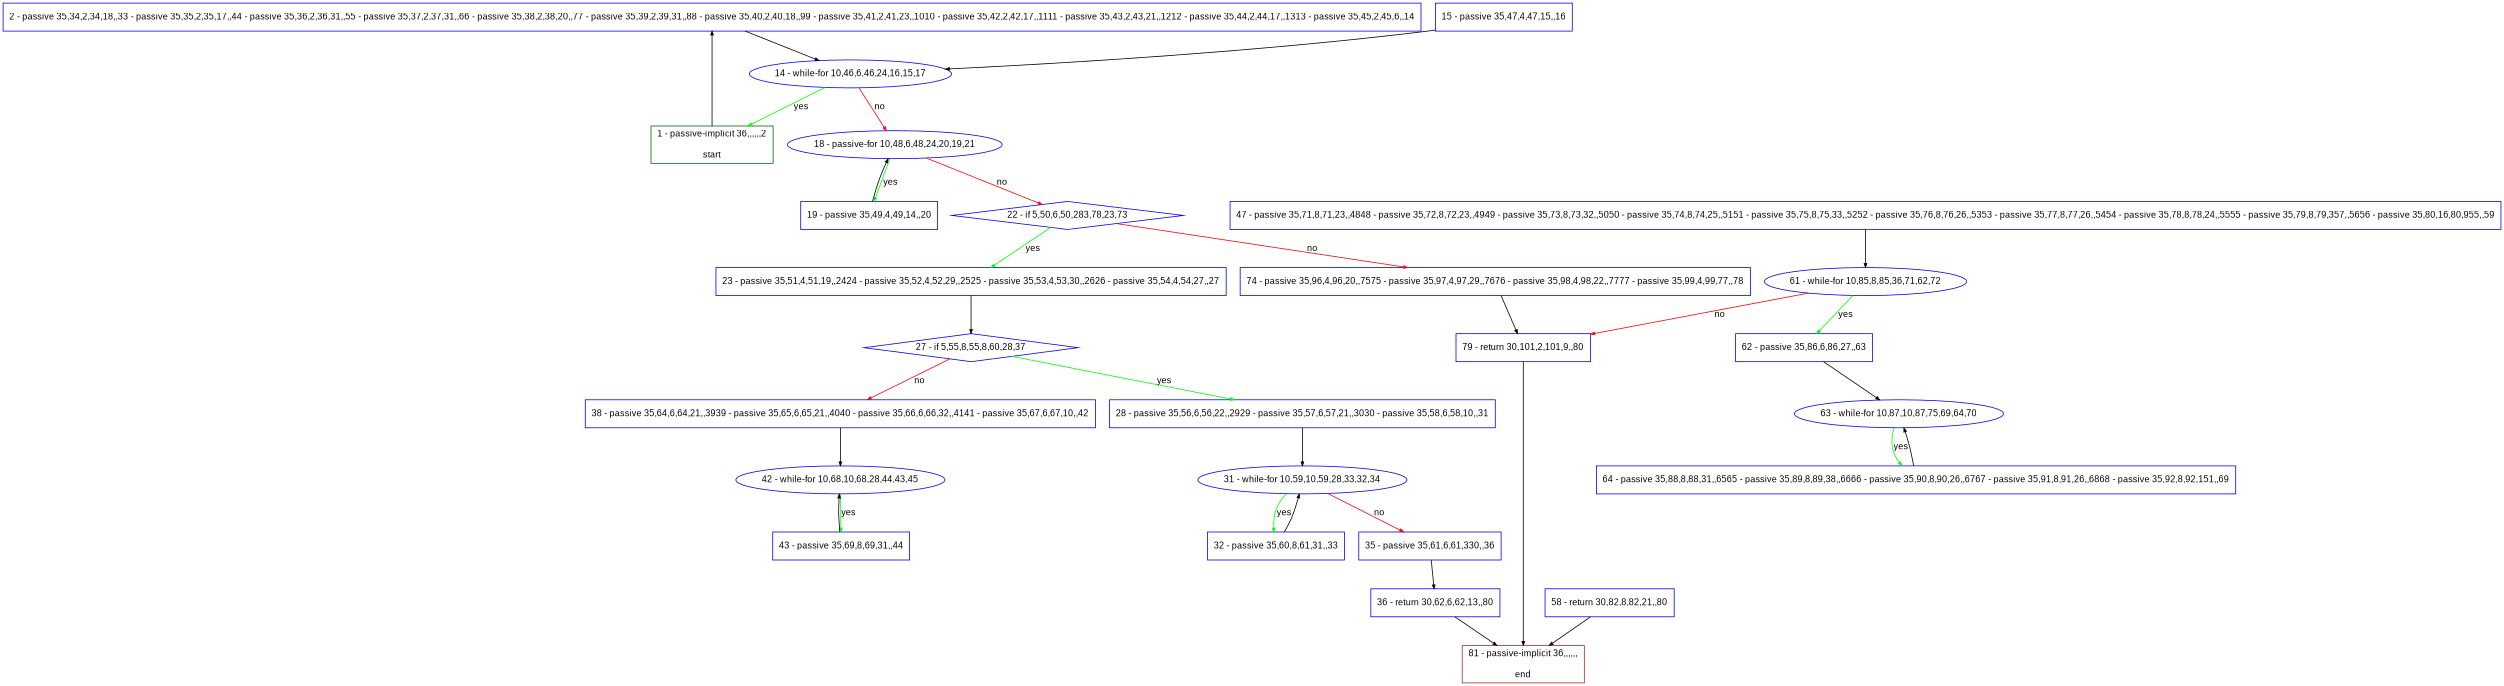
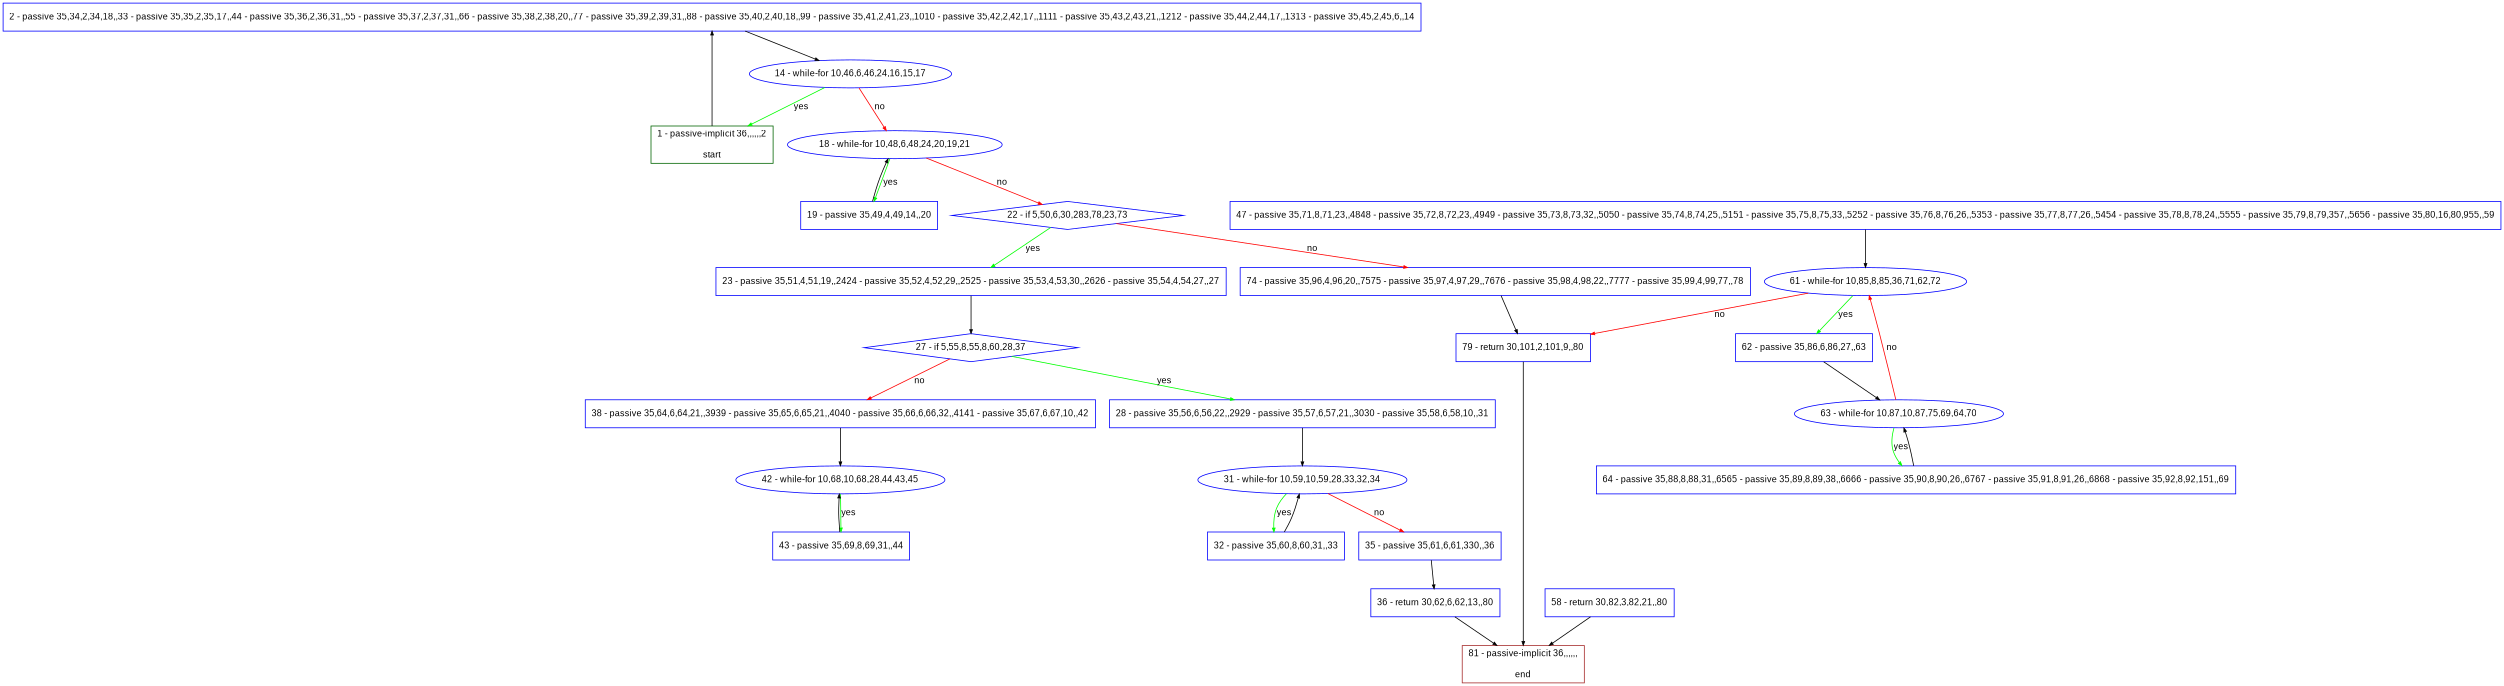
(1504, 17) -> none
(895, 145) -> (895, 145)
(1068, 215) -> (1068, 215)
none -> (1884, 349)
(1276, 546) -> (1276, 546)
(1610, 603) -> (1610, 603)
